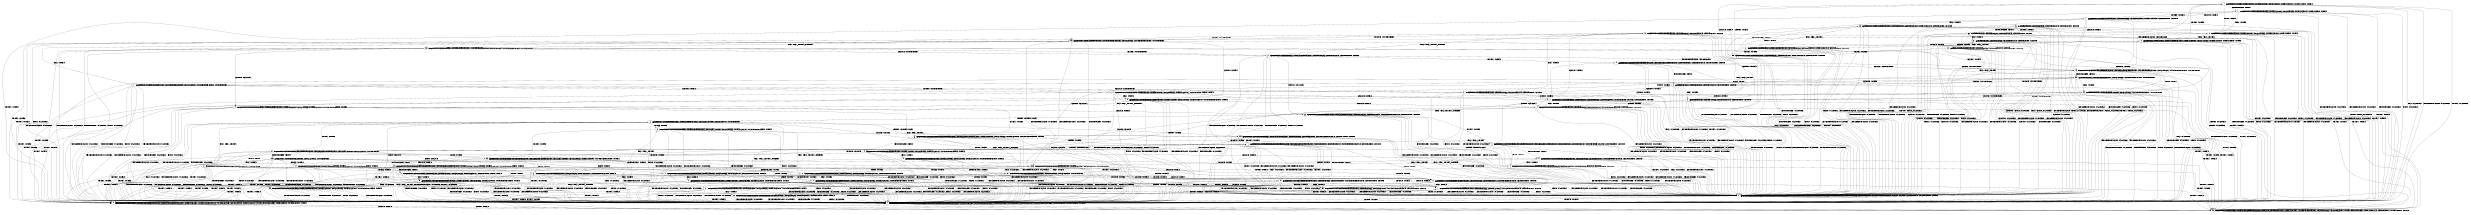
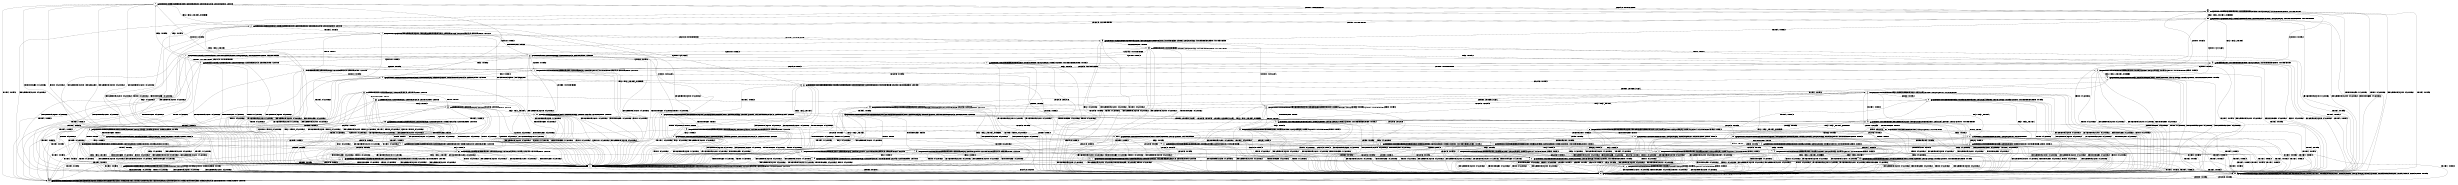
(2164, 78) -> (1658, 52)
(1875, 84) -> (556, 84)
none -> (422, 95)
